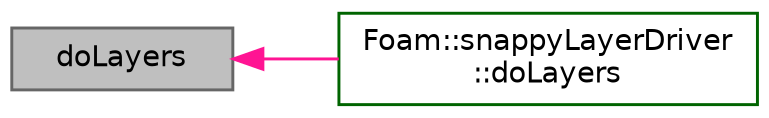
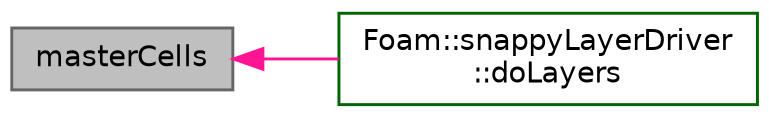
(122, 59) -> (122, 59)
